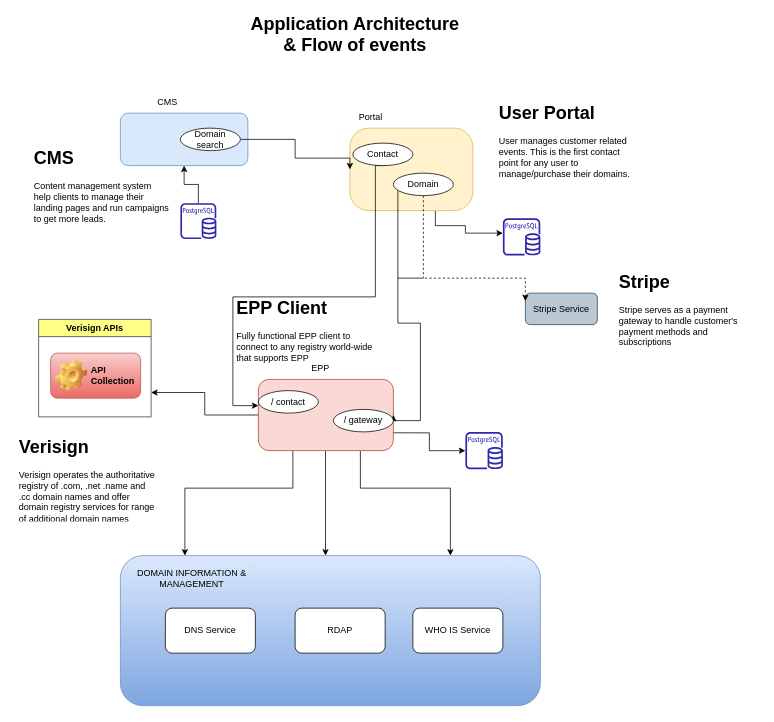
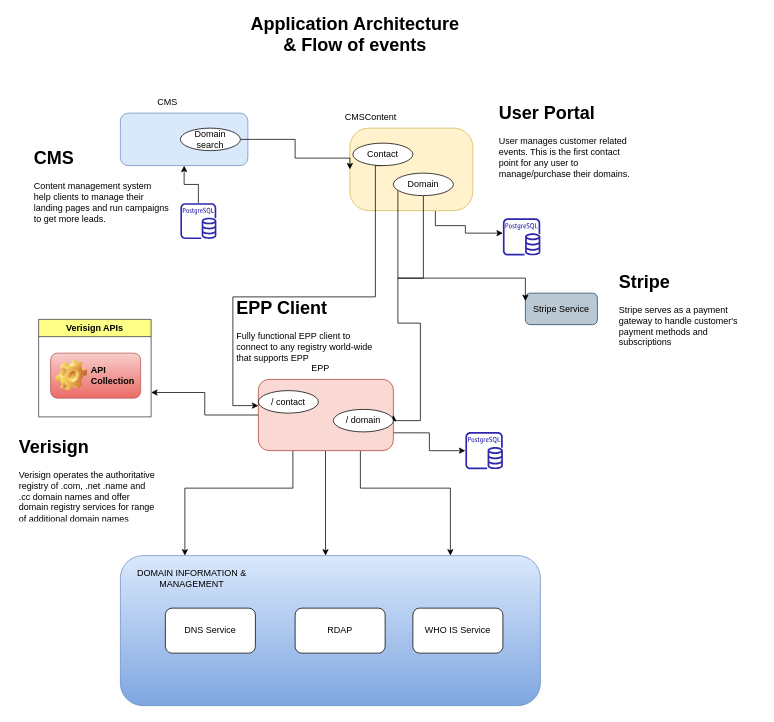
(371, 117) -> (371, 117)
(482, 278) -> (482, 278)
(363, 420) -> (363, 420)
